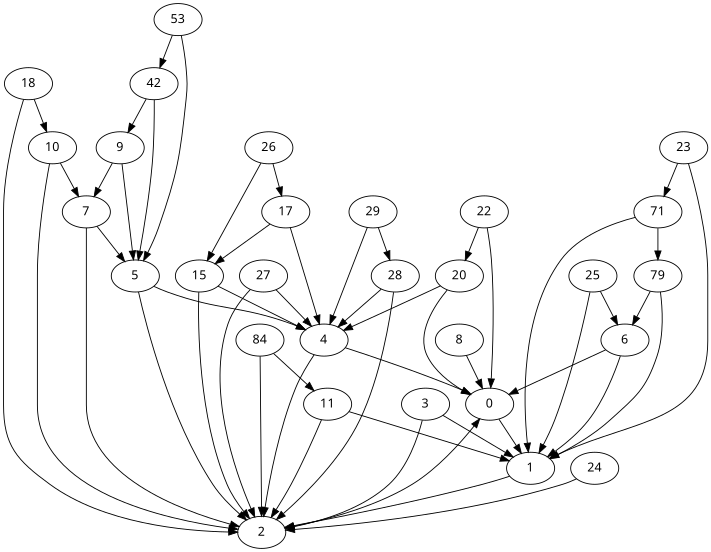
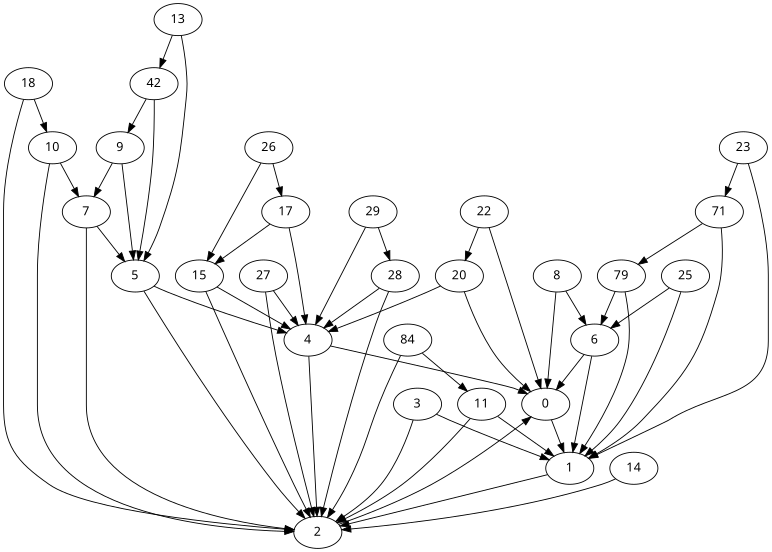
(178, 20) -> (178, 20)
none -> (574, 304)
(595, 468) -> (634, 468)
